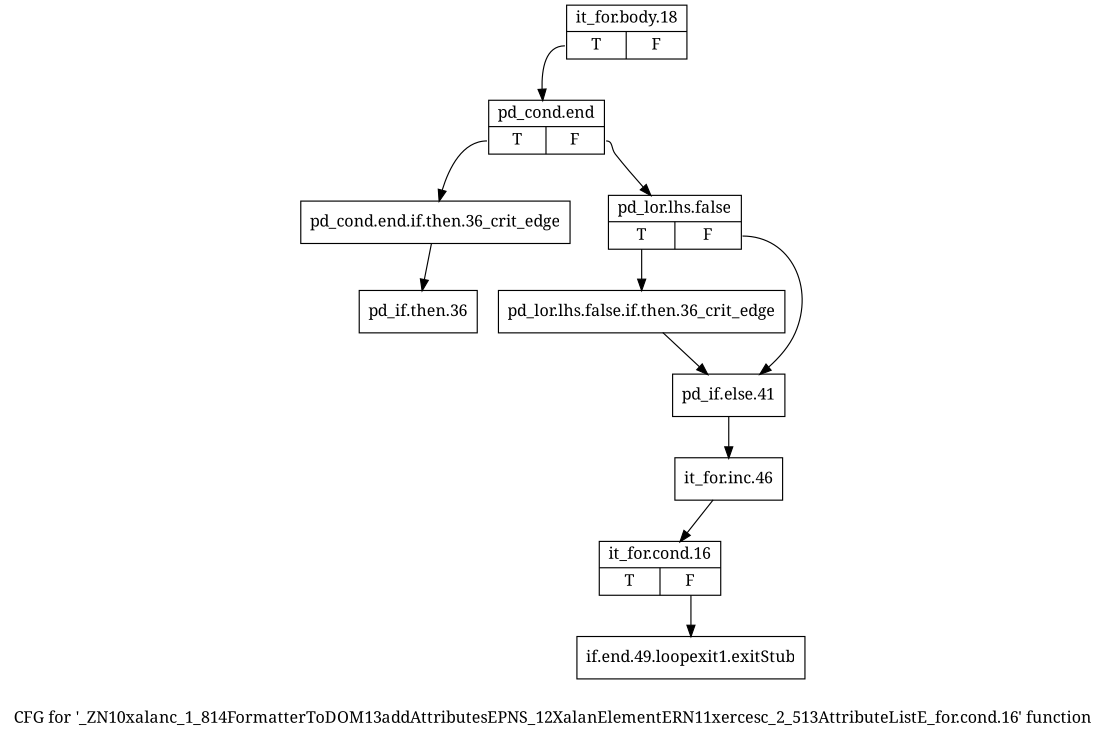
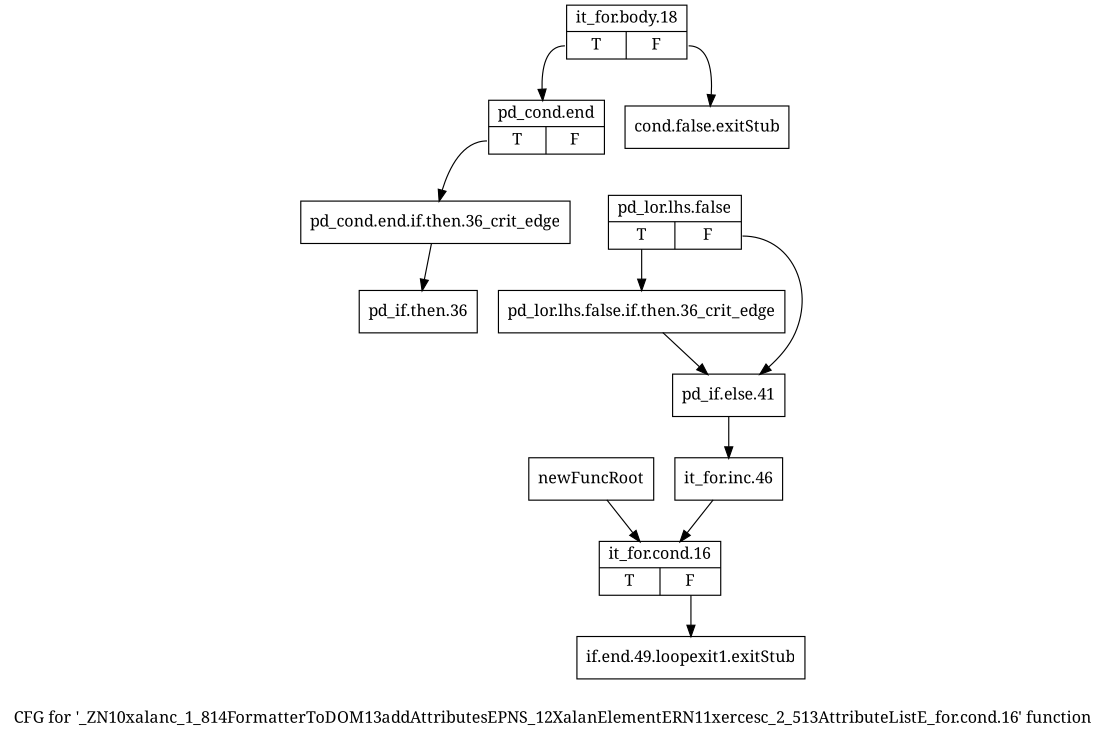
none -> (707, 127)
(623, 164) -> none
none -> (591, 479)
